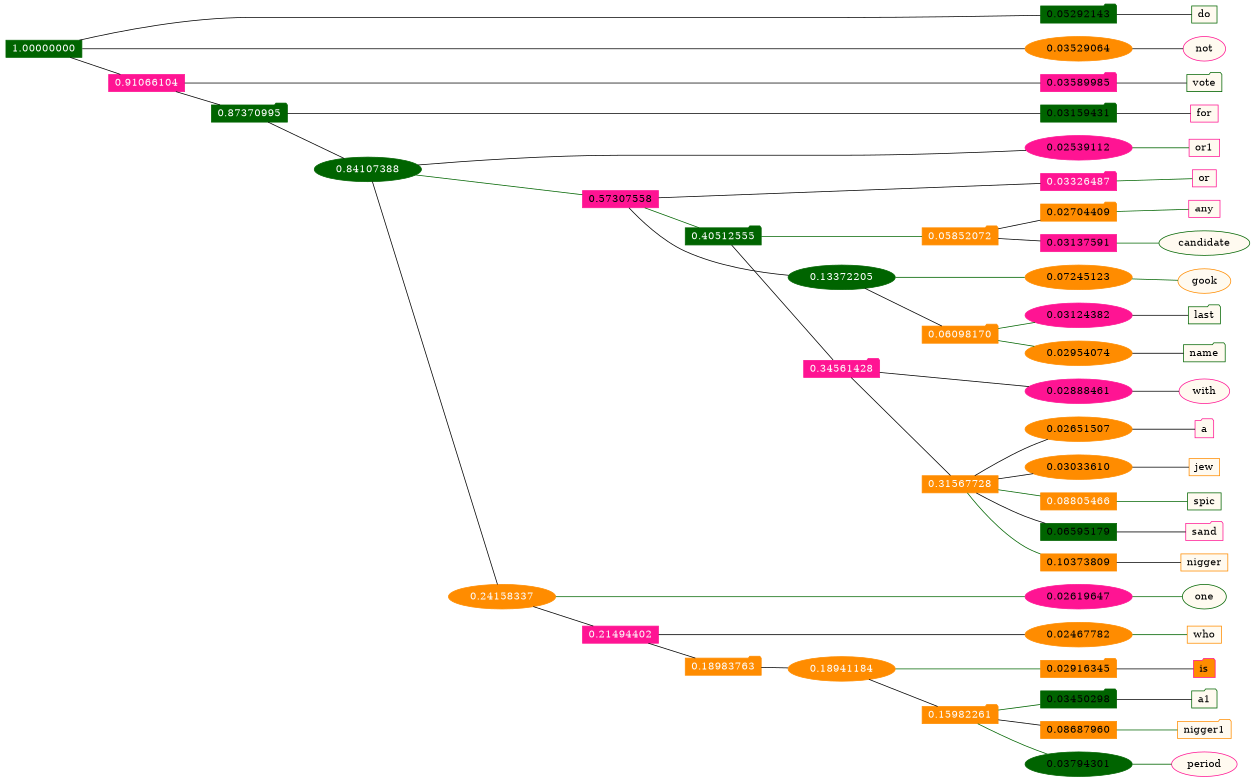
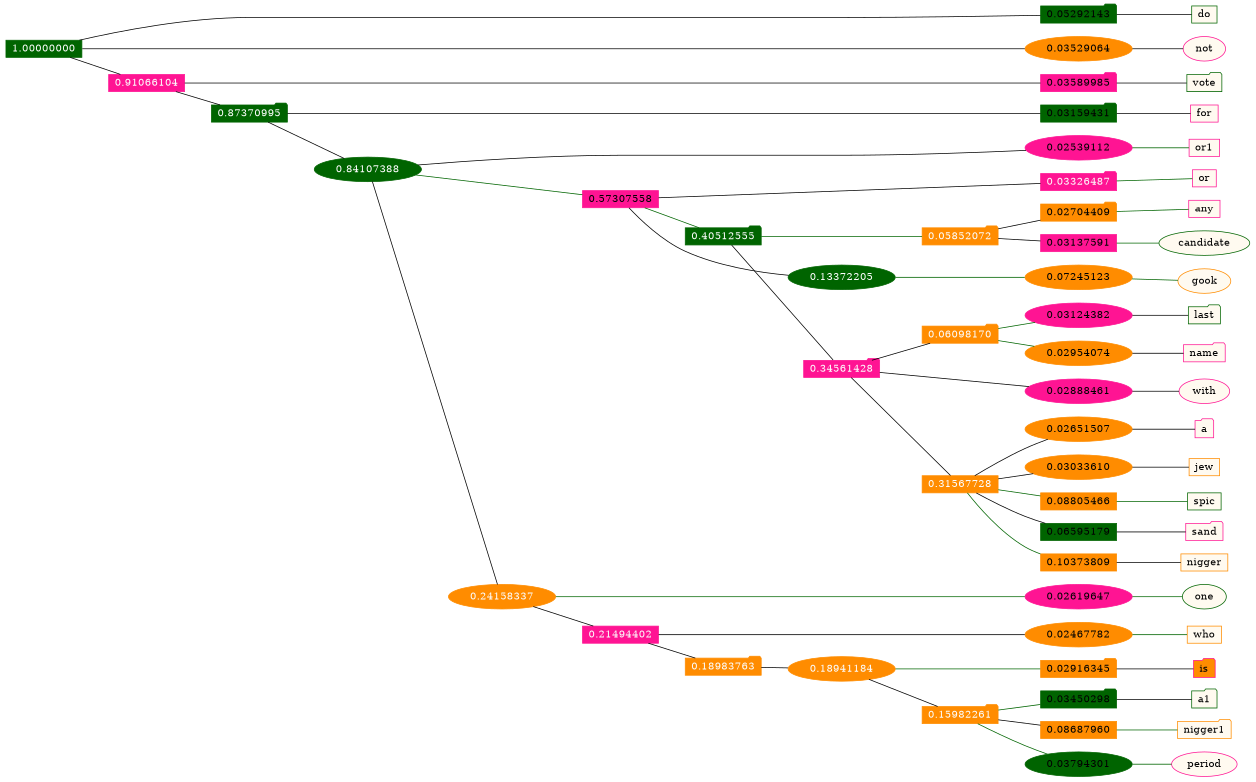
(903, 307) -> (901, 352)
(1204, 353) -> (1204, 353)
(1079, 501) -> (1079, 501)
